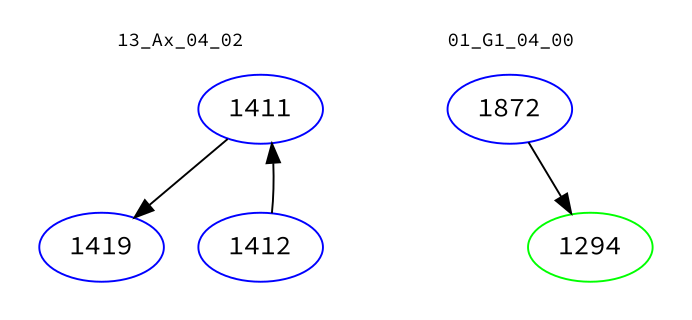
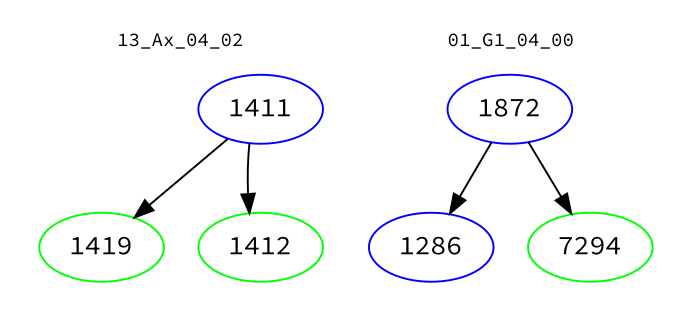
(273, 188) -> (248, 169)
(102, 247) -> (102, 247)
(261, 247) -> (261, 247)
none -> (431, 247)
(590, 247) -> (590, 247)
